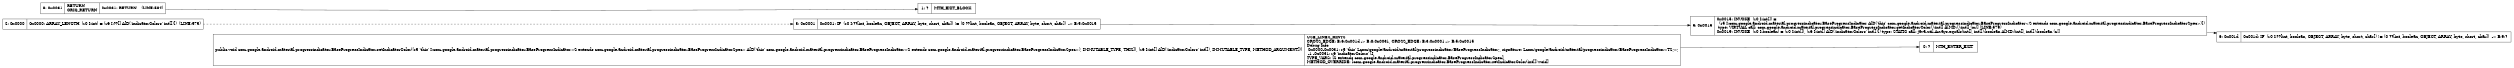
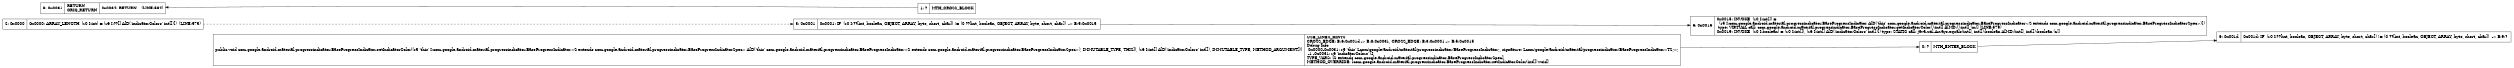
(132, 8) -> (132, 8)
(953, 8) -> (953, 8)
(540, 10) -> (543, 7)
(2210, 33) -> (2096, 43)
(1954, 47) -> (1954, 47)
